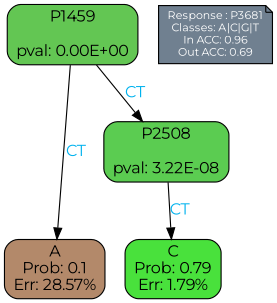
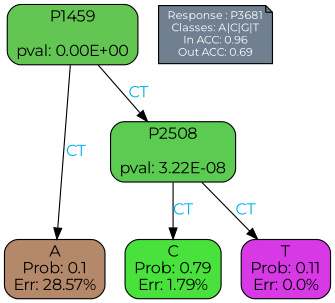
none -> (286, 269)
